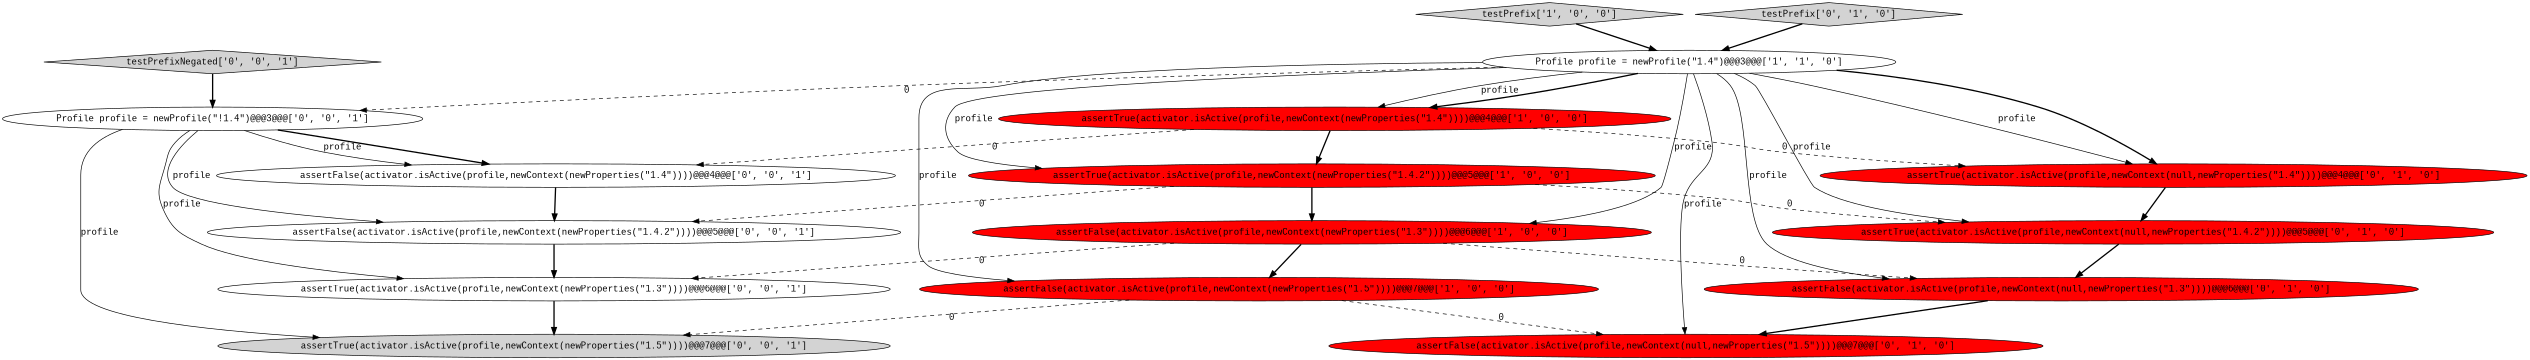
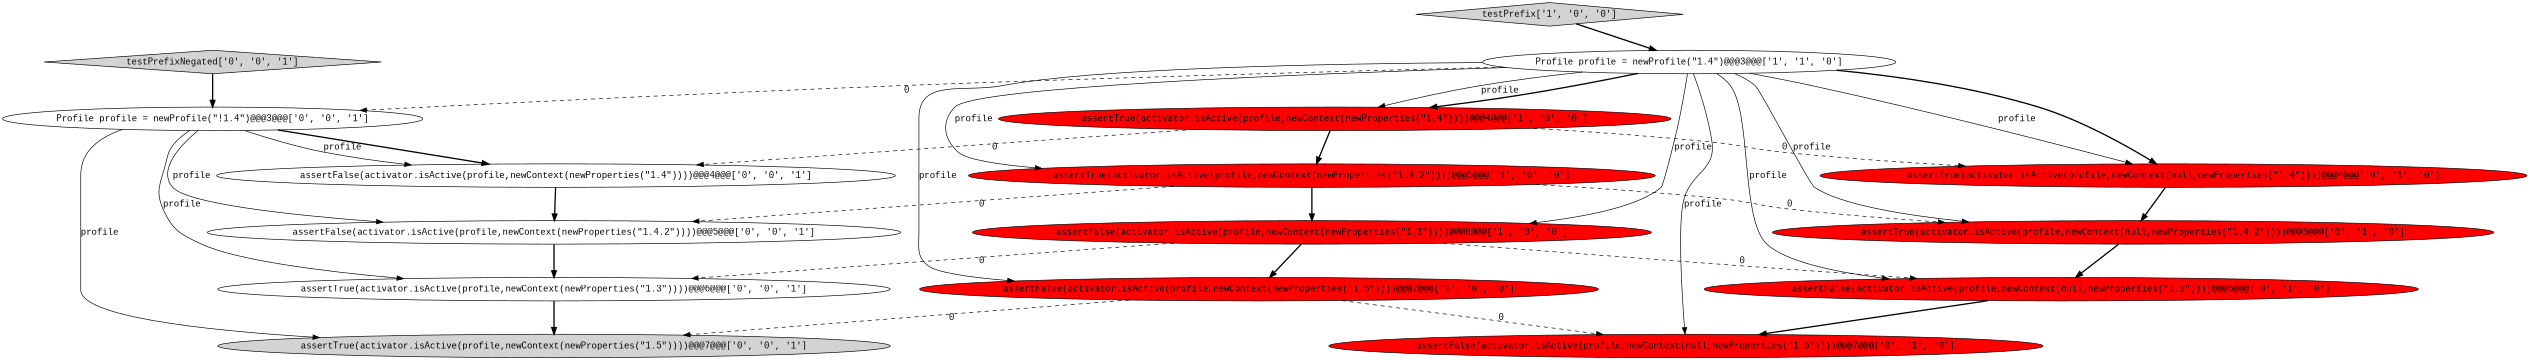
(1829, 14) -> none
